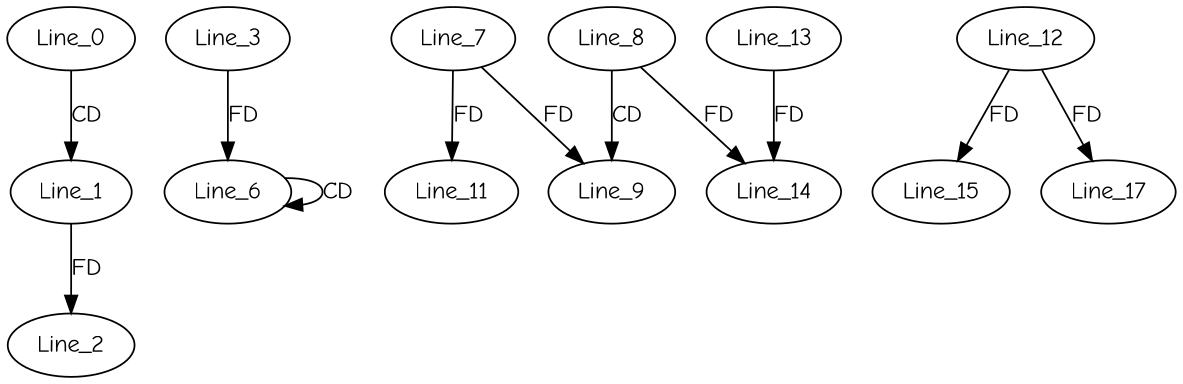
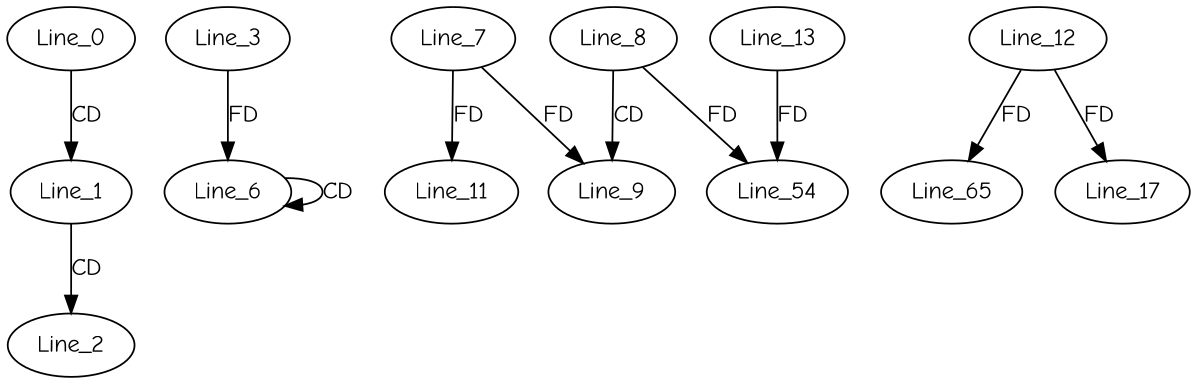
(774, 192) -> (777, 192)
(941, 192) -> (952, 192)
(87, 269) -> (87, 269)
